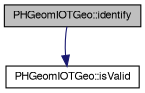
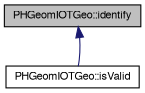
(65, 41) -> (80, 52)
